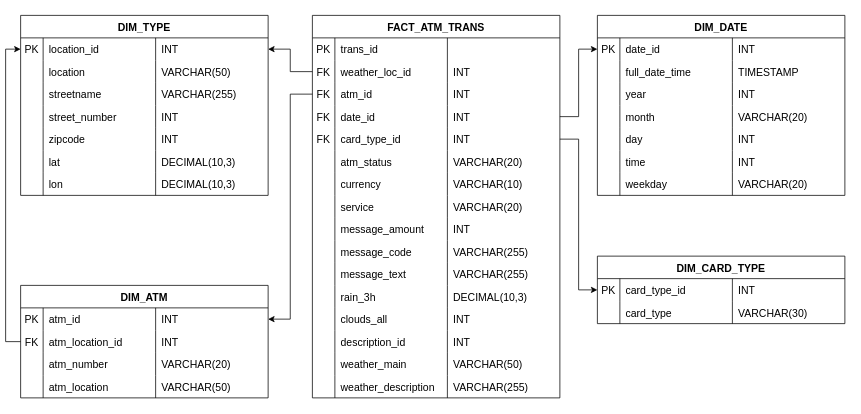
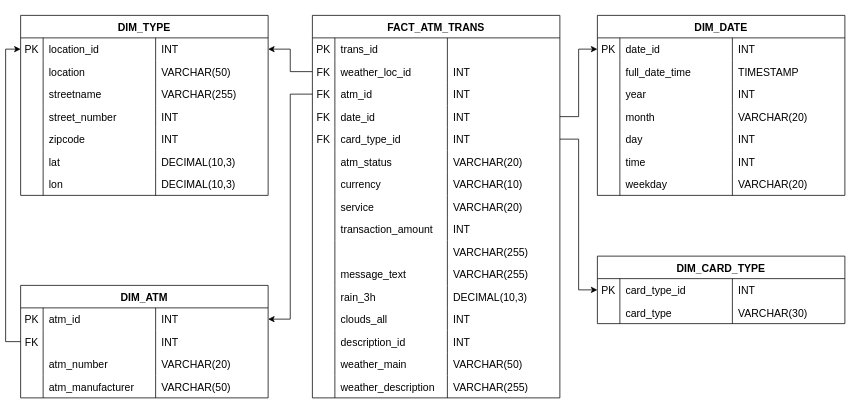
(382, 230) -> (392, 230)
(391, 252) -> none
(99, 342) -> none
(81, 387) -> (96, 387)
